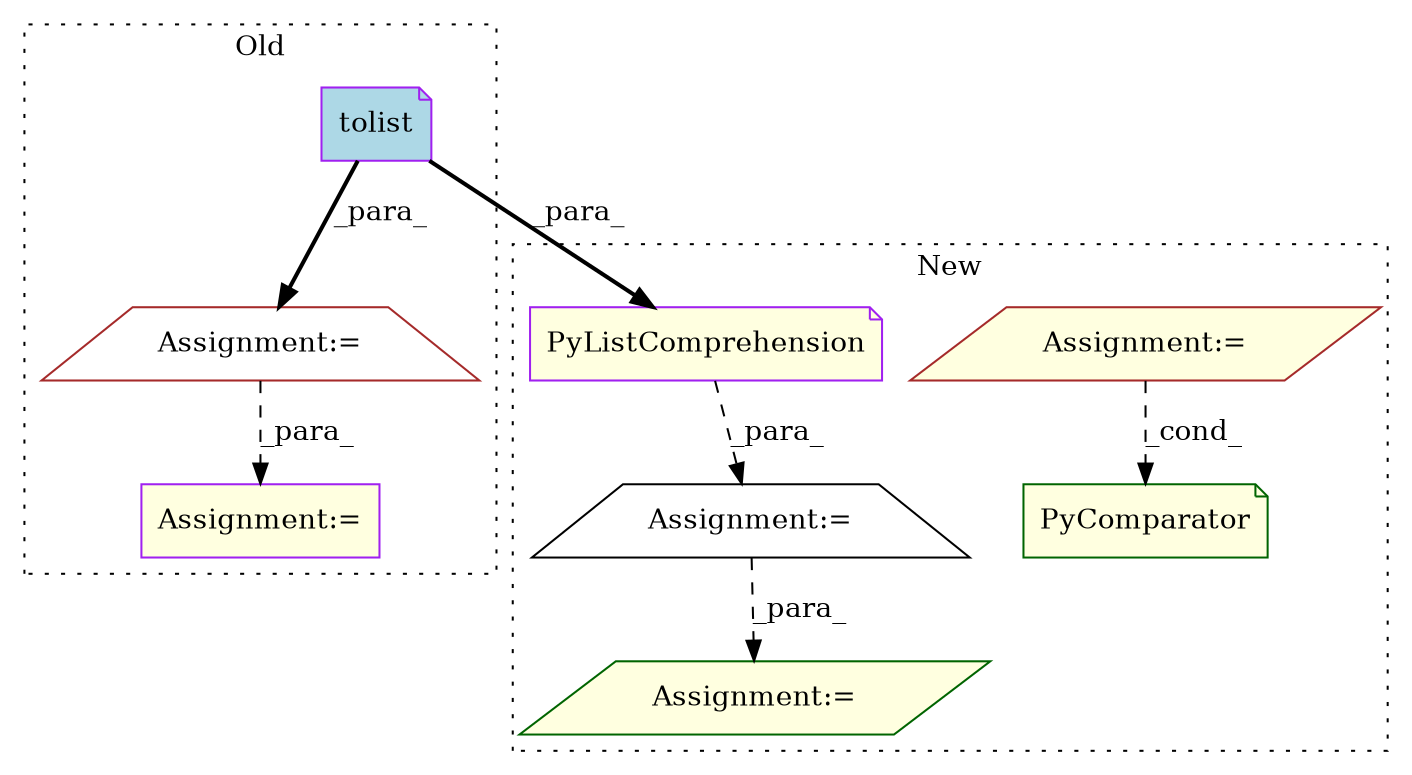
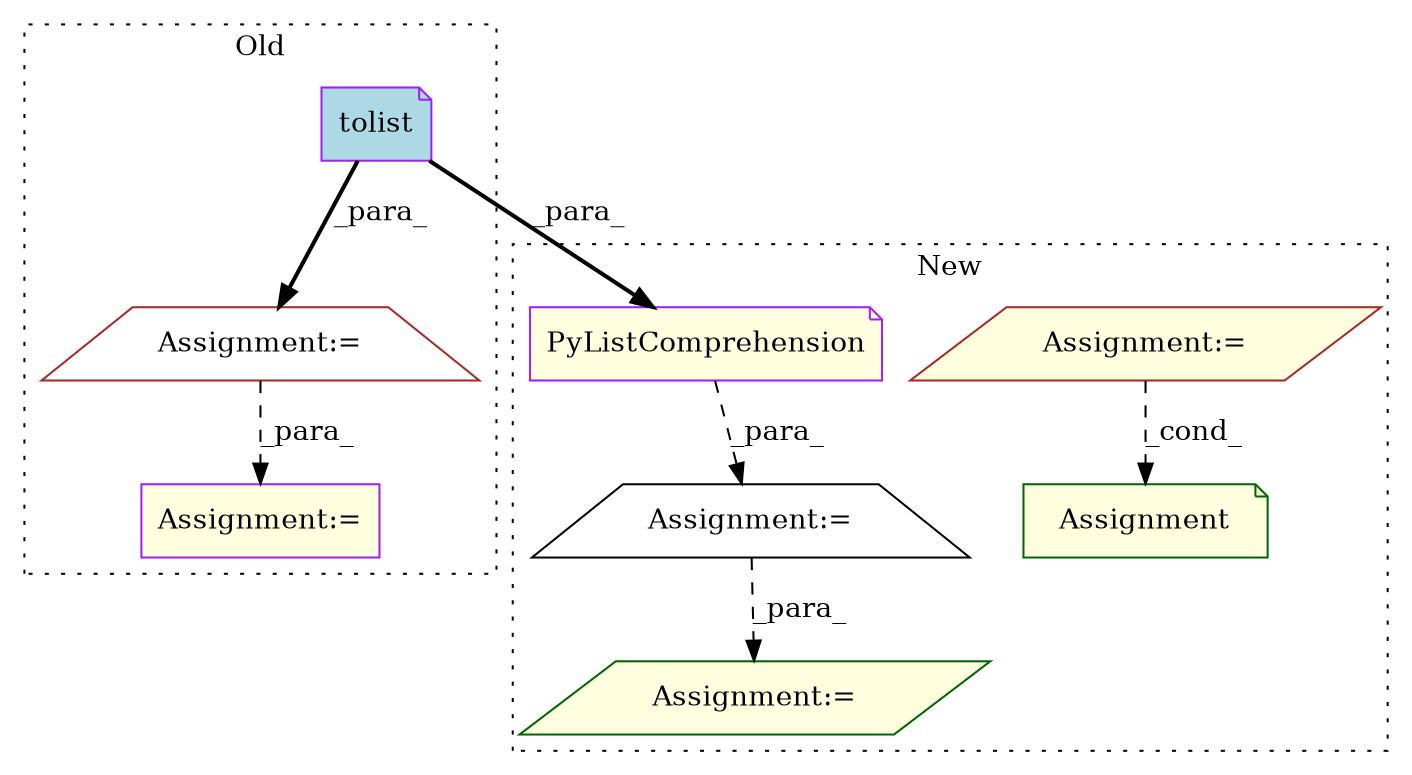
(1146, 521) -> (1146, 521)
